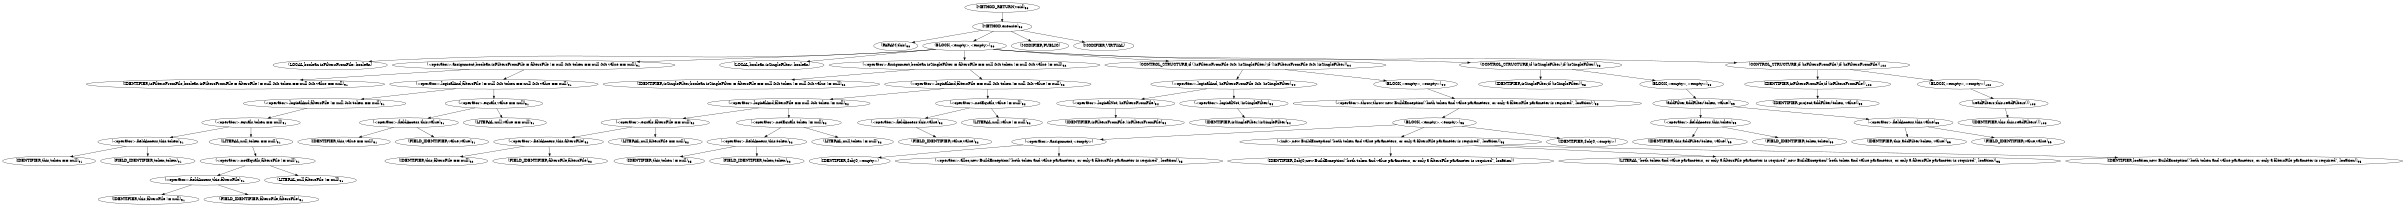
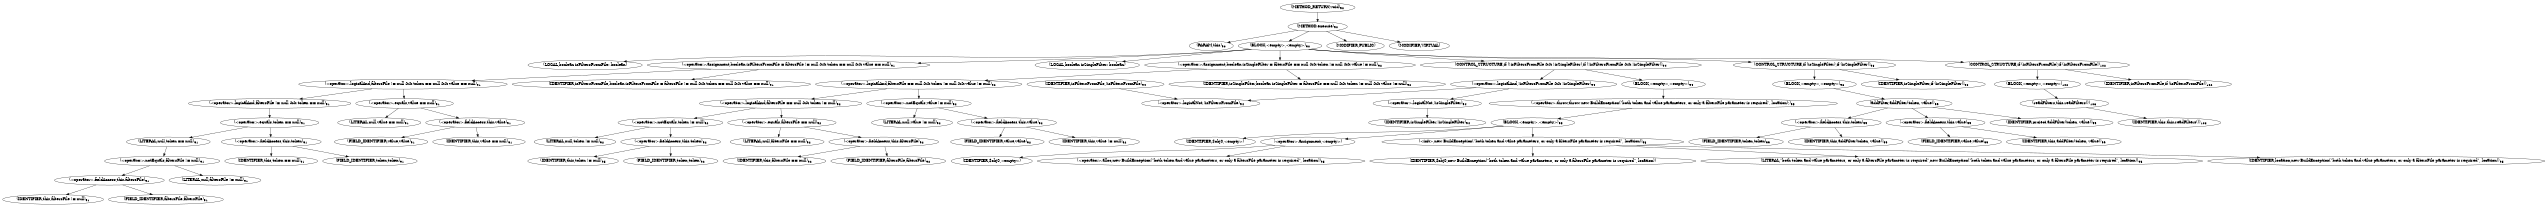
(1818, 93) -> (1975, 113)
(1116, 112) -> (1147, 94)
none -> (1094, 142)
